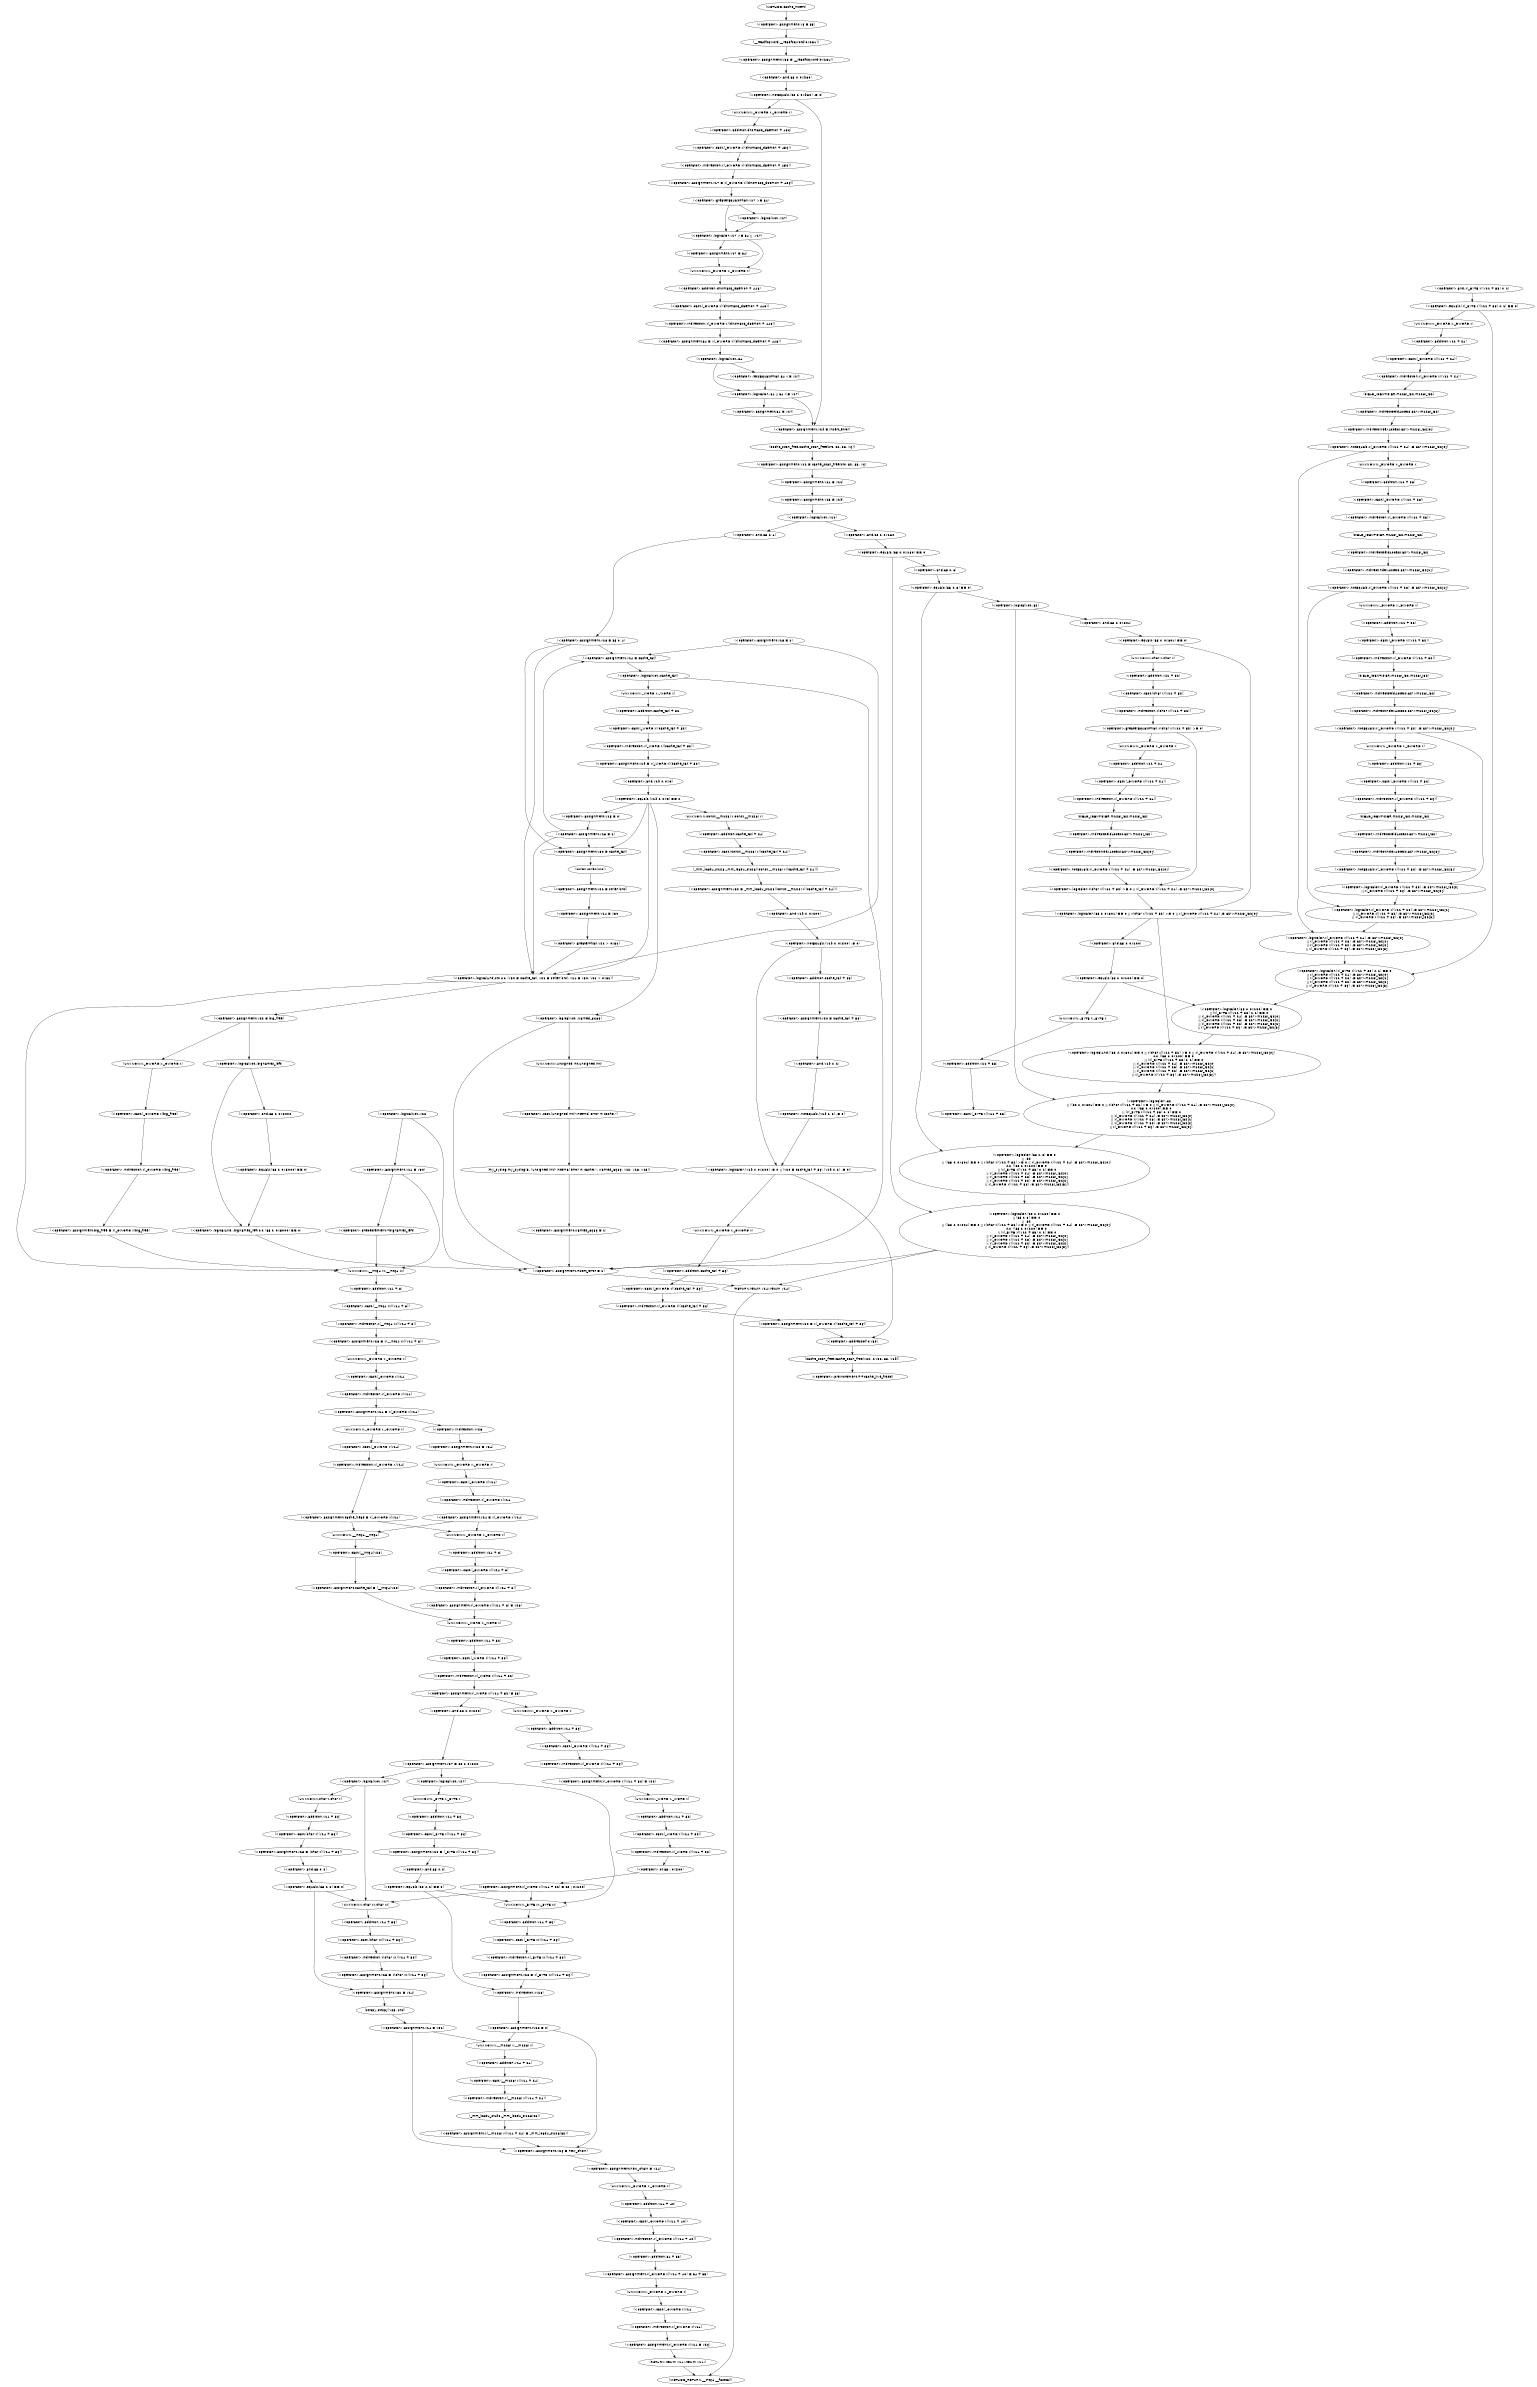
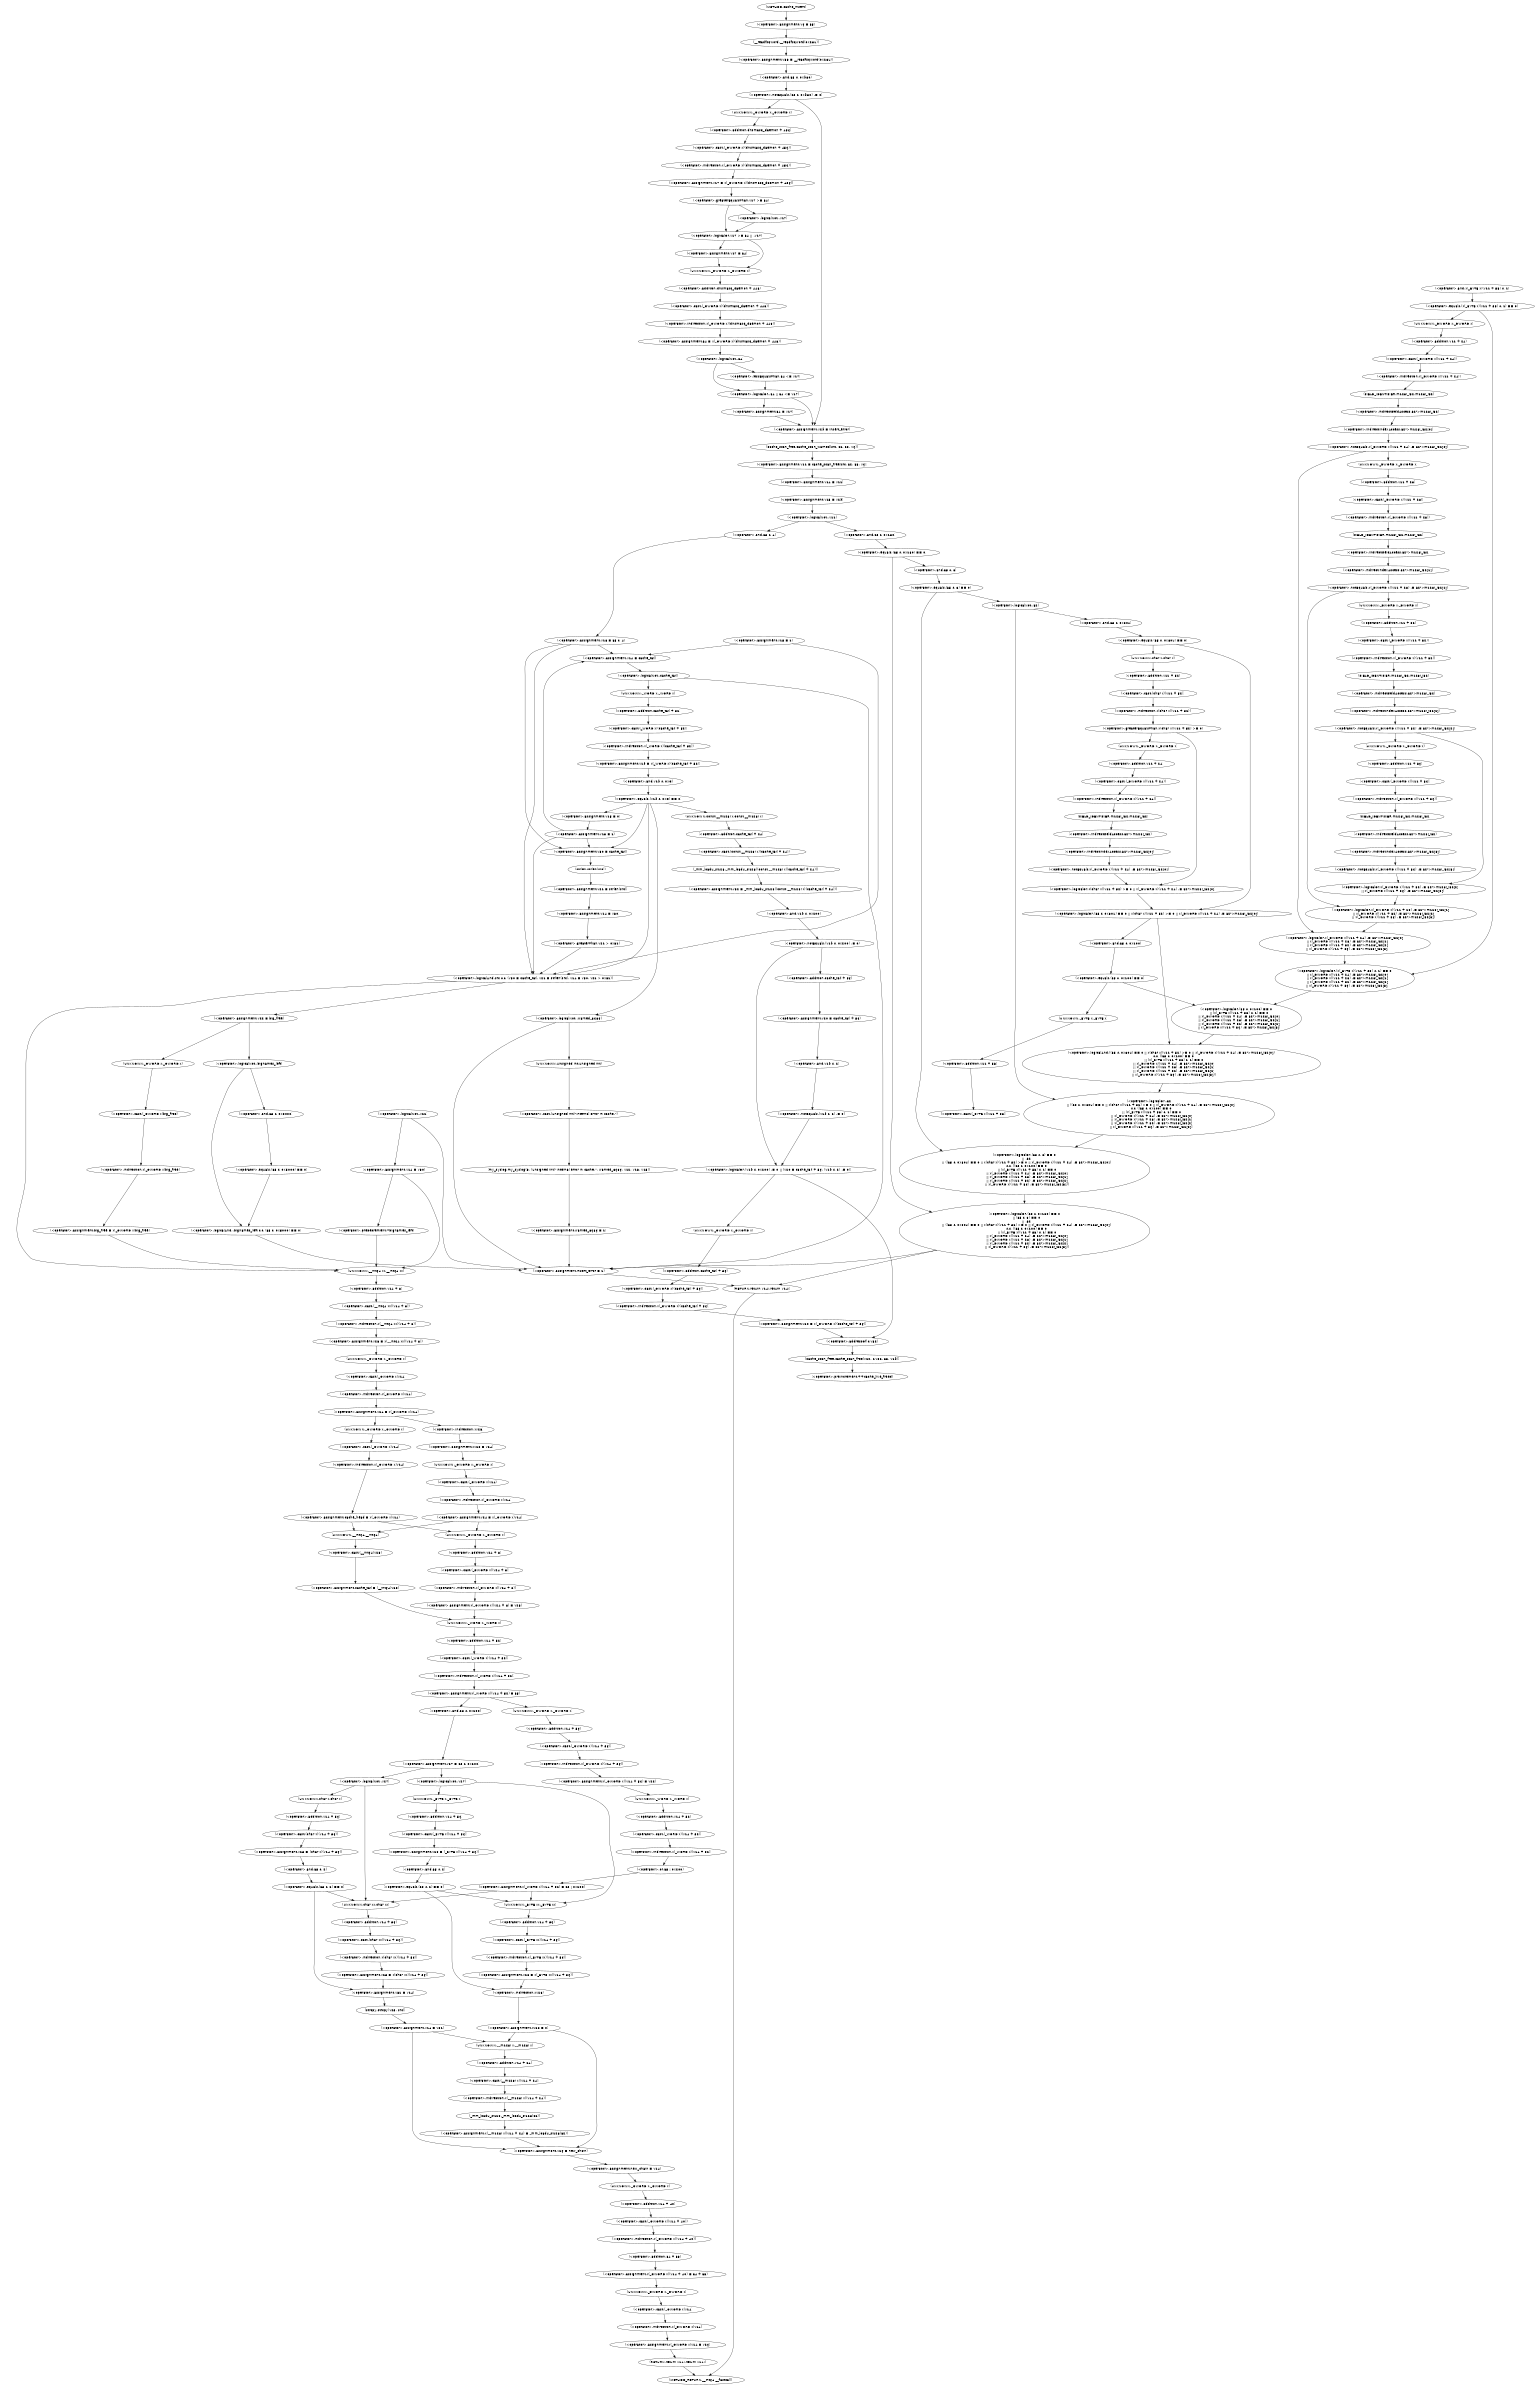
(812, 447) -> (812, 447)
(812, 490) -> none
(505, 2116) -> (505, 2116)
